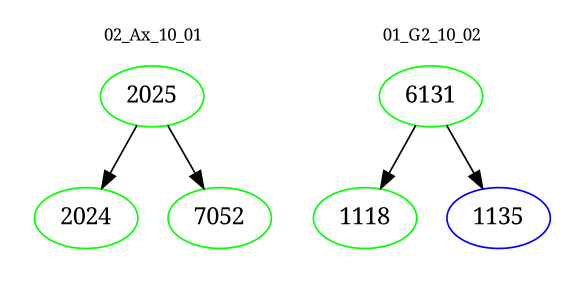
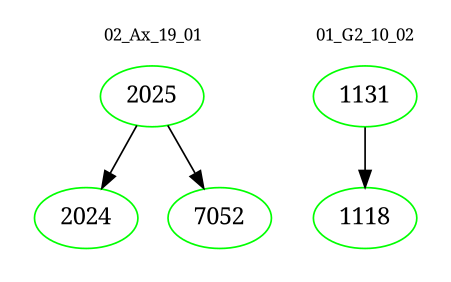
(153, 36) -> (153, 36)
(431, 96) -> (365, 96)
(499, 218) -> none
